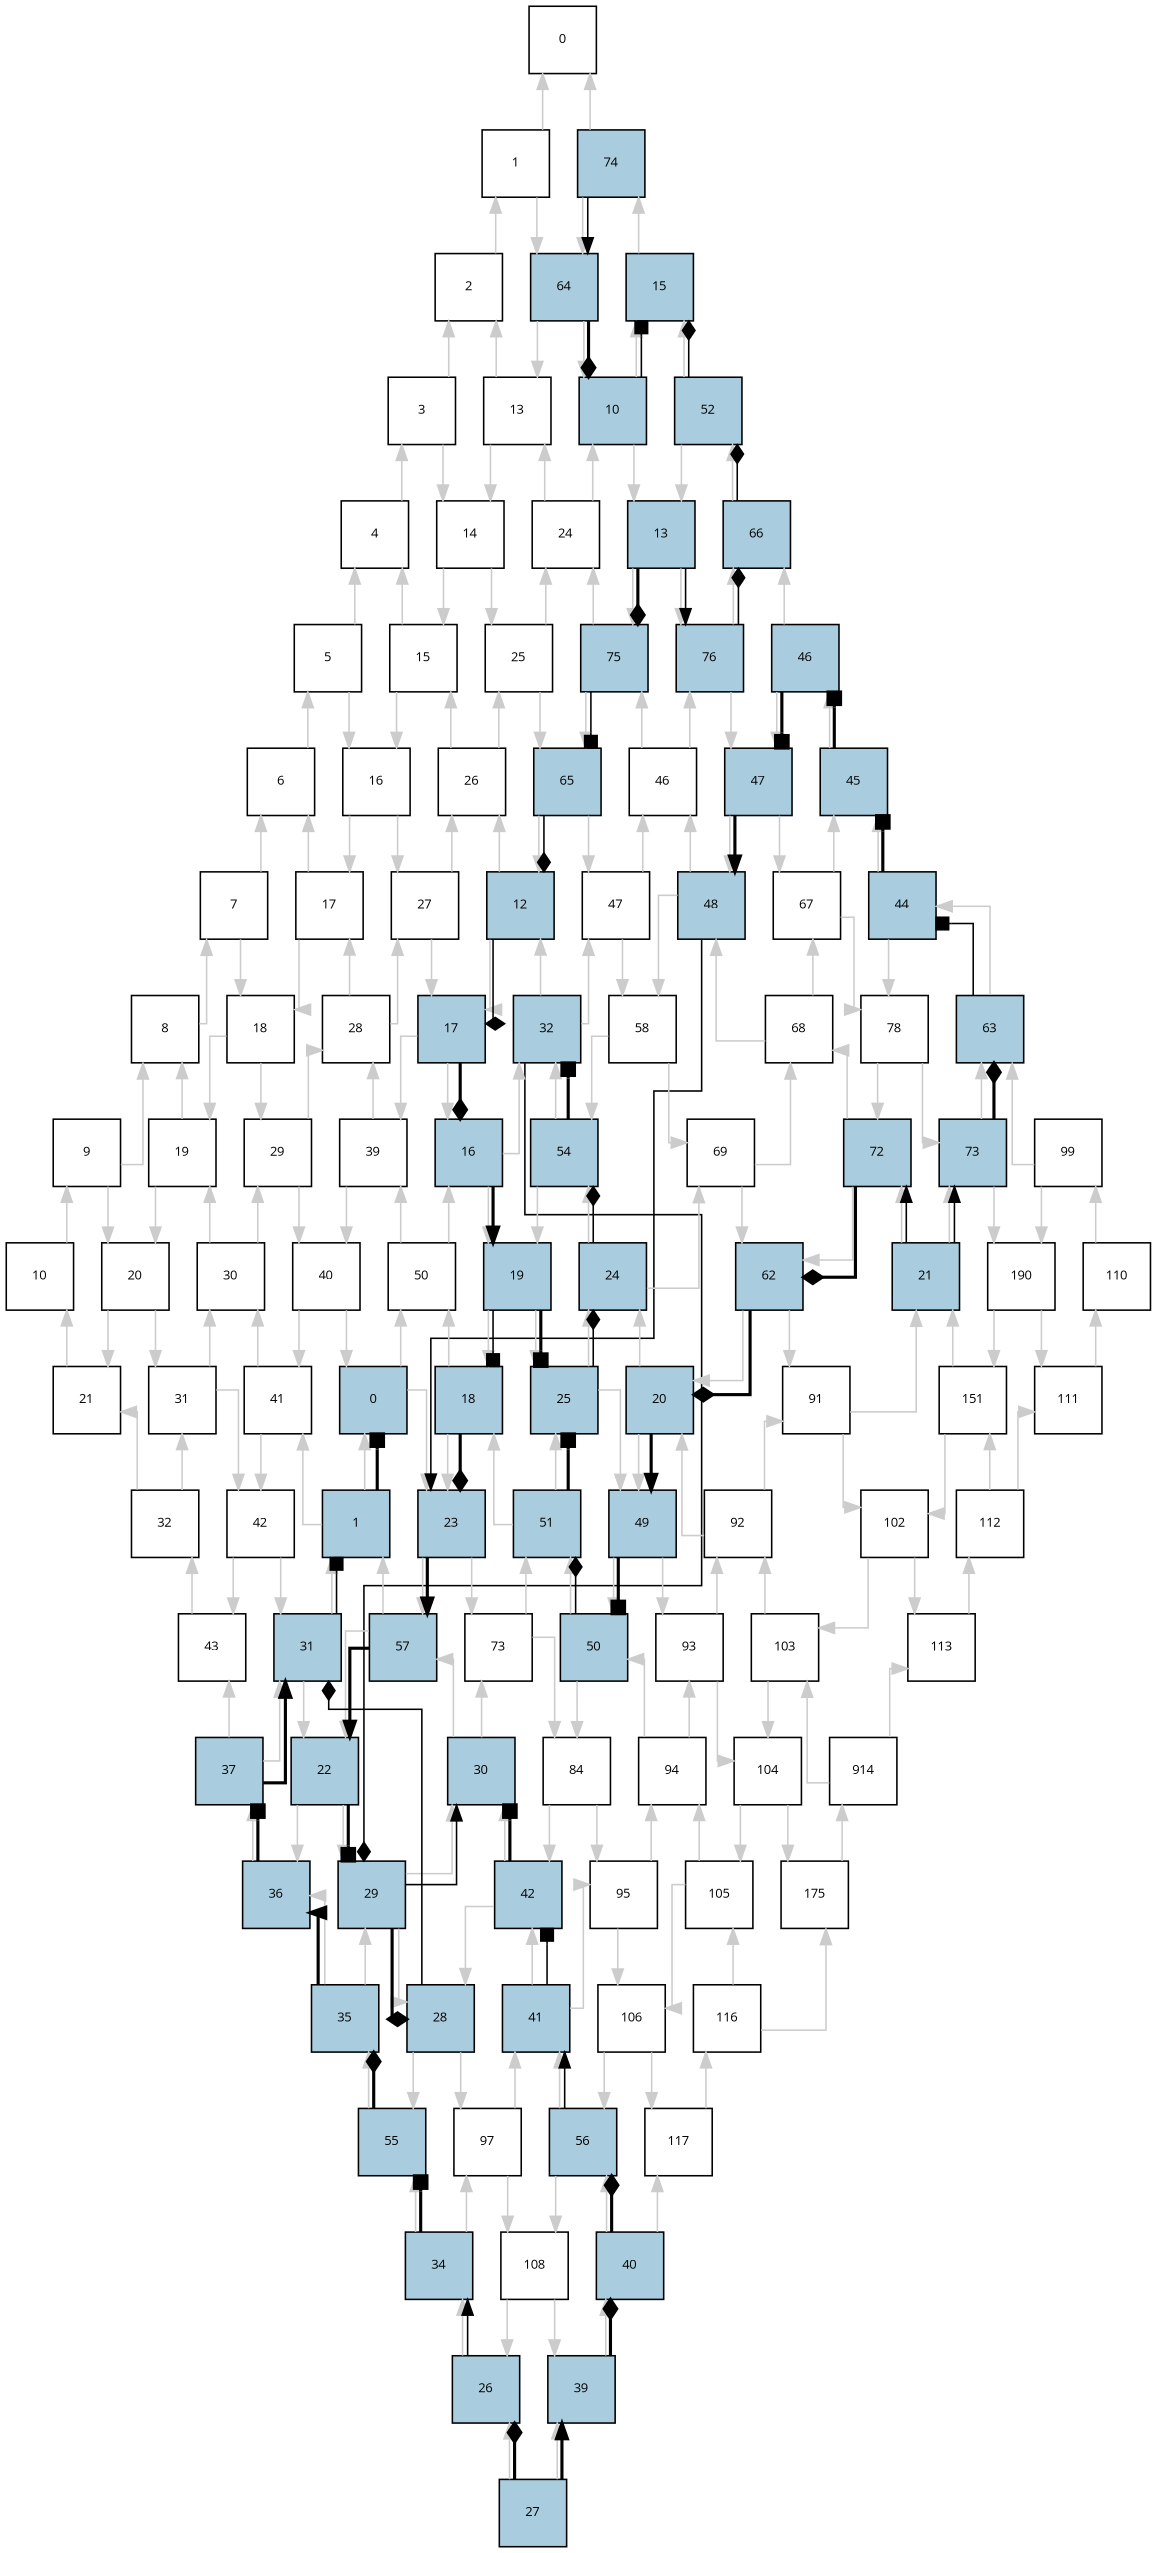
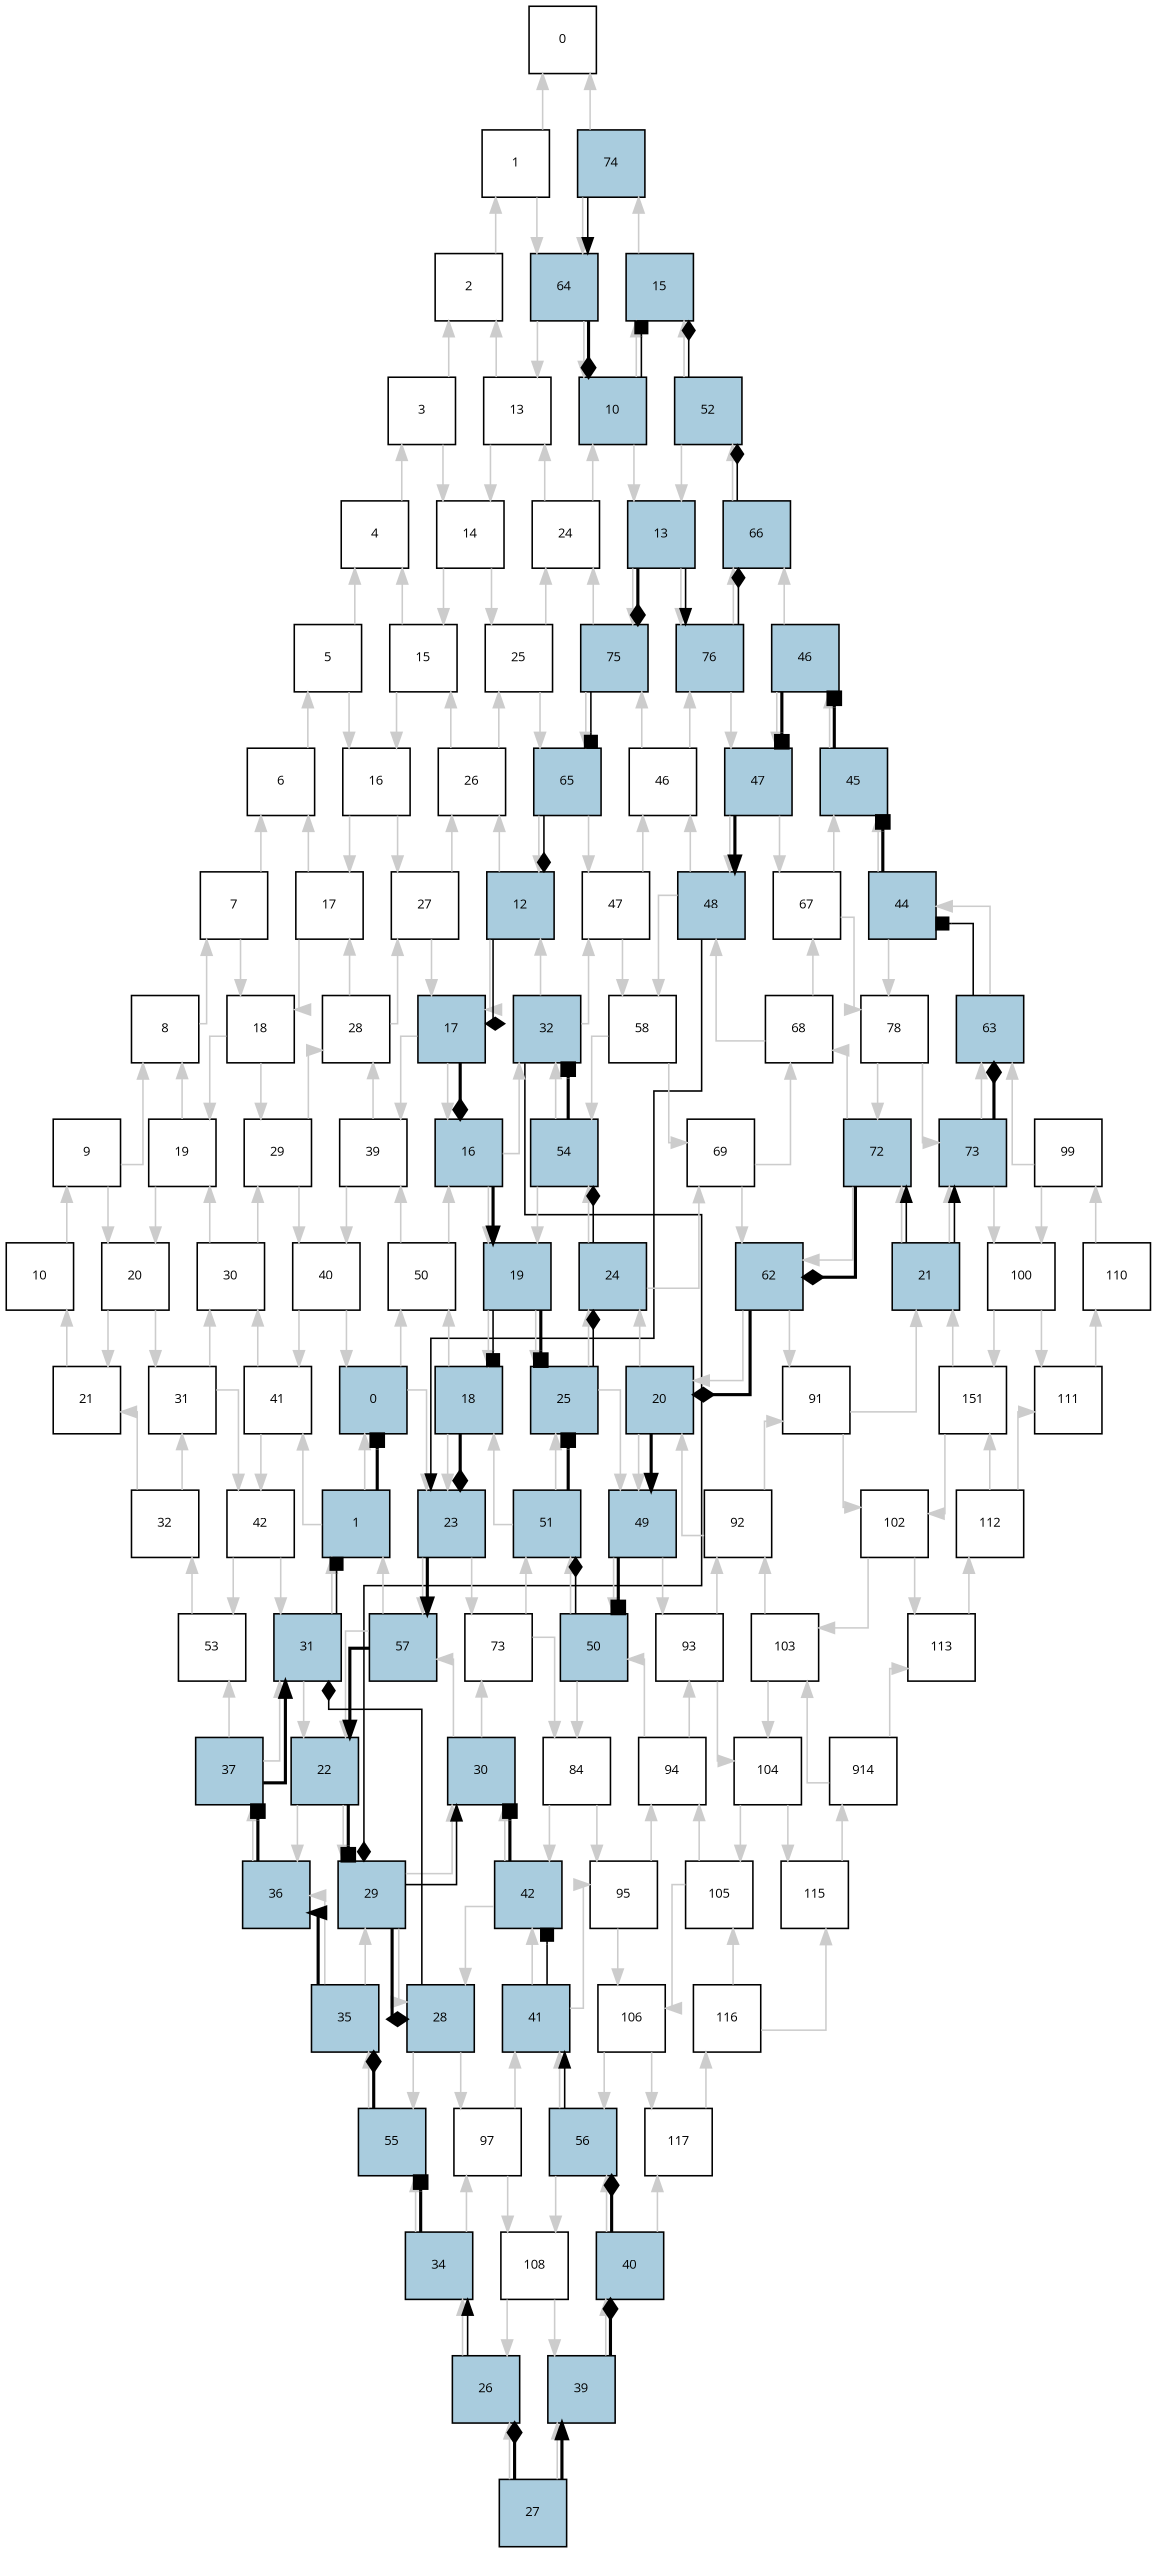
(1021, 1276) -> (1021, 1276)
(212, 1647) -> (212, 1647)
(815, 1895) -> (815, 1895)
